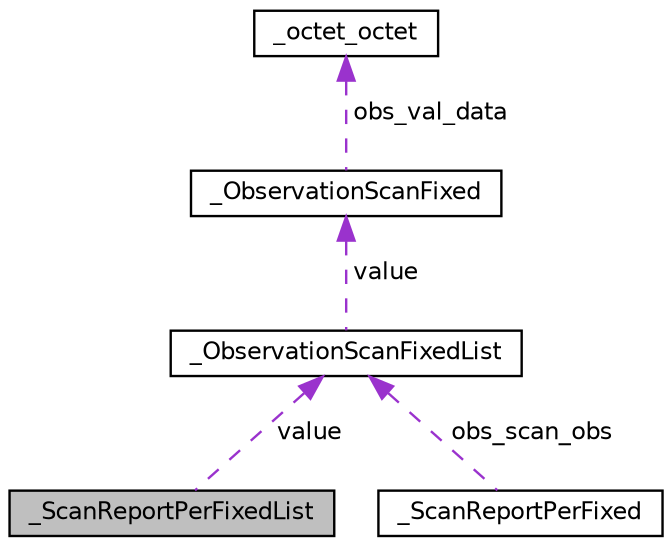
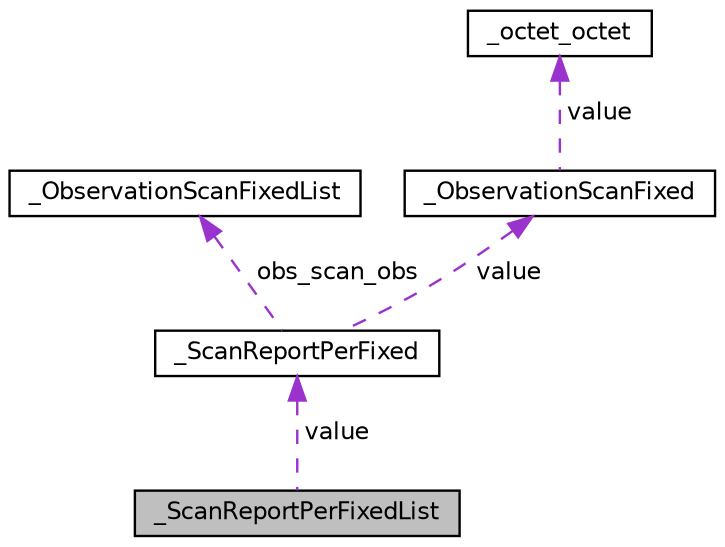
(427, 113) -> (597, 113)
(346, 286) -> (431, 285)
(250, 442) -> (297, 446)
